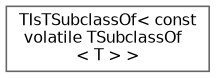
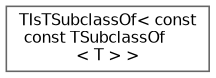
(108, 39) -> (108, 39)
